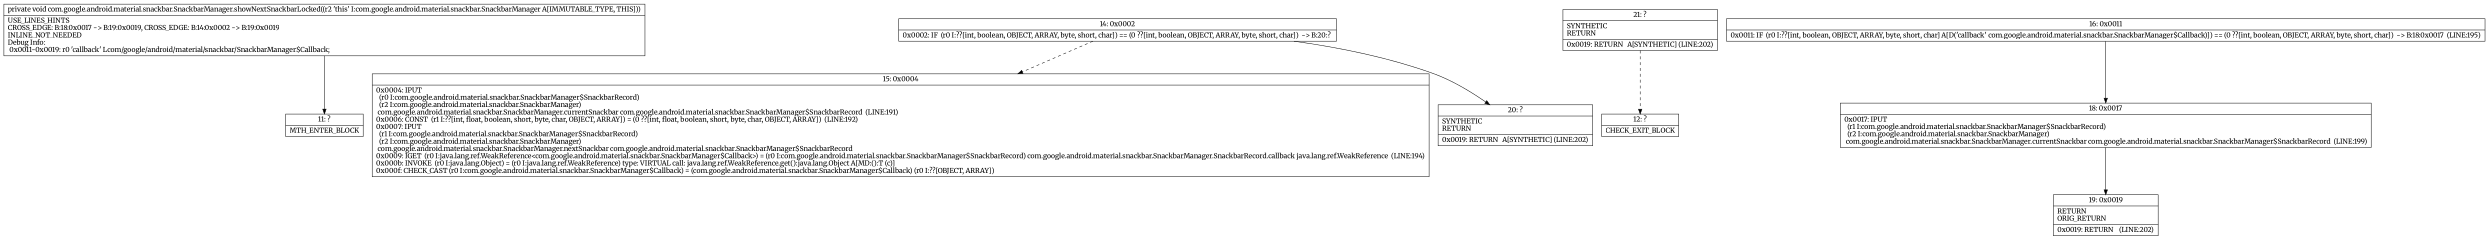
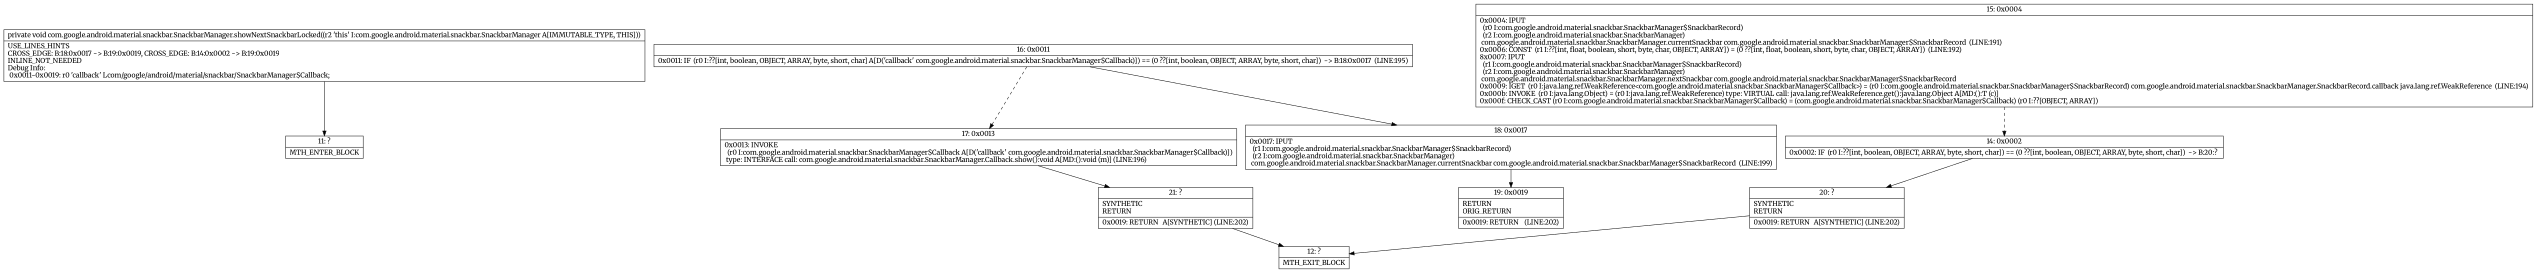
(1058, 57) -> (2004, 119)
(1640, 80) -> (1256, 237)
(400, 127) -> (1504, 57)
(1640, 131) -> (1314, 263)
none -> (979, 147)
none -> (1552, 235)
